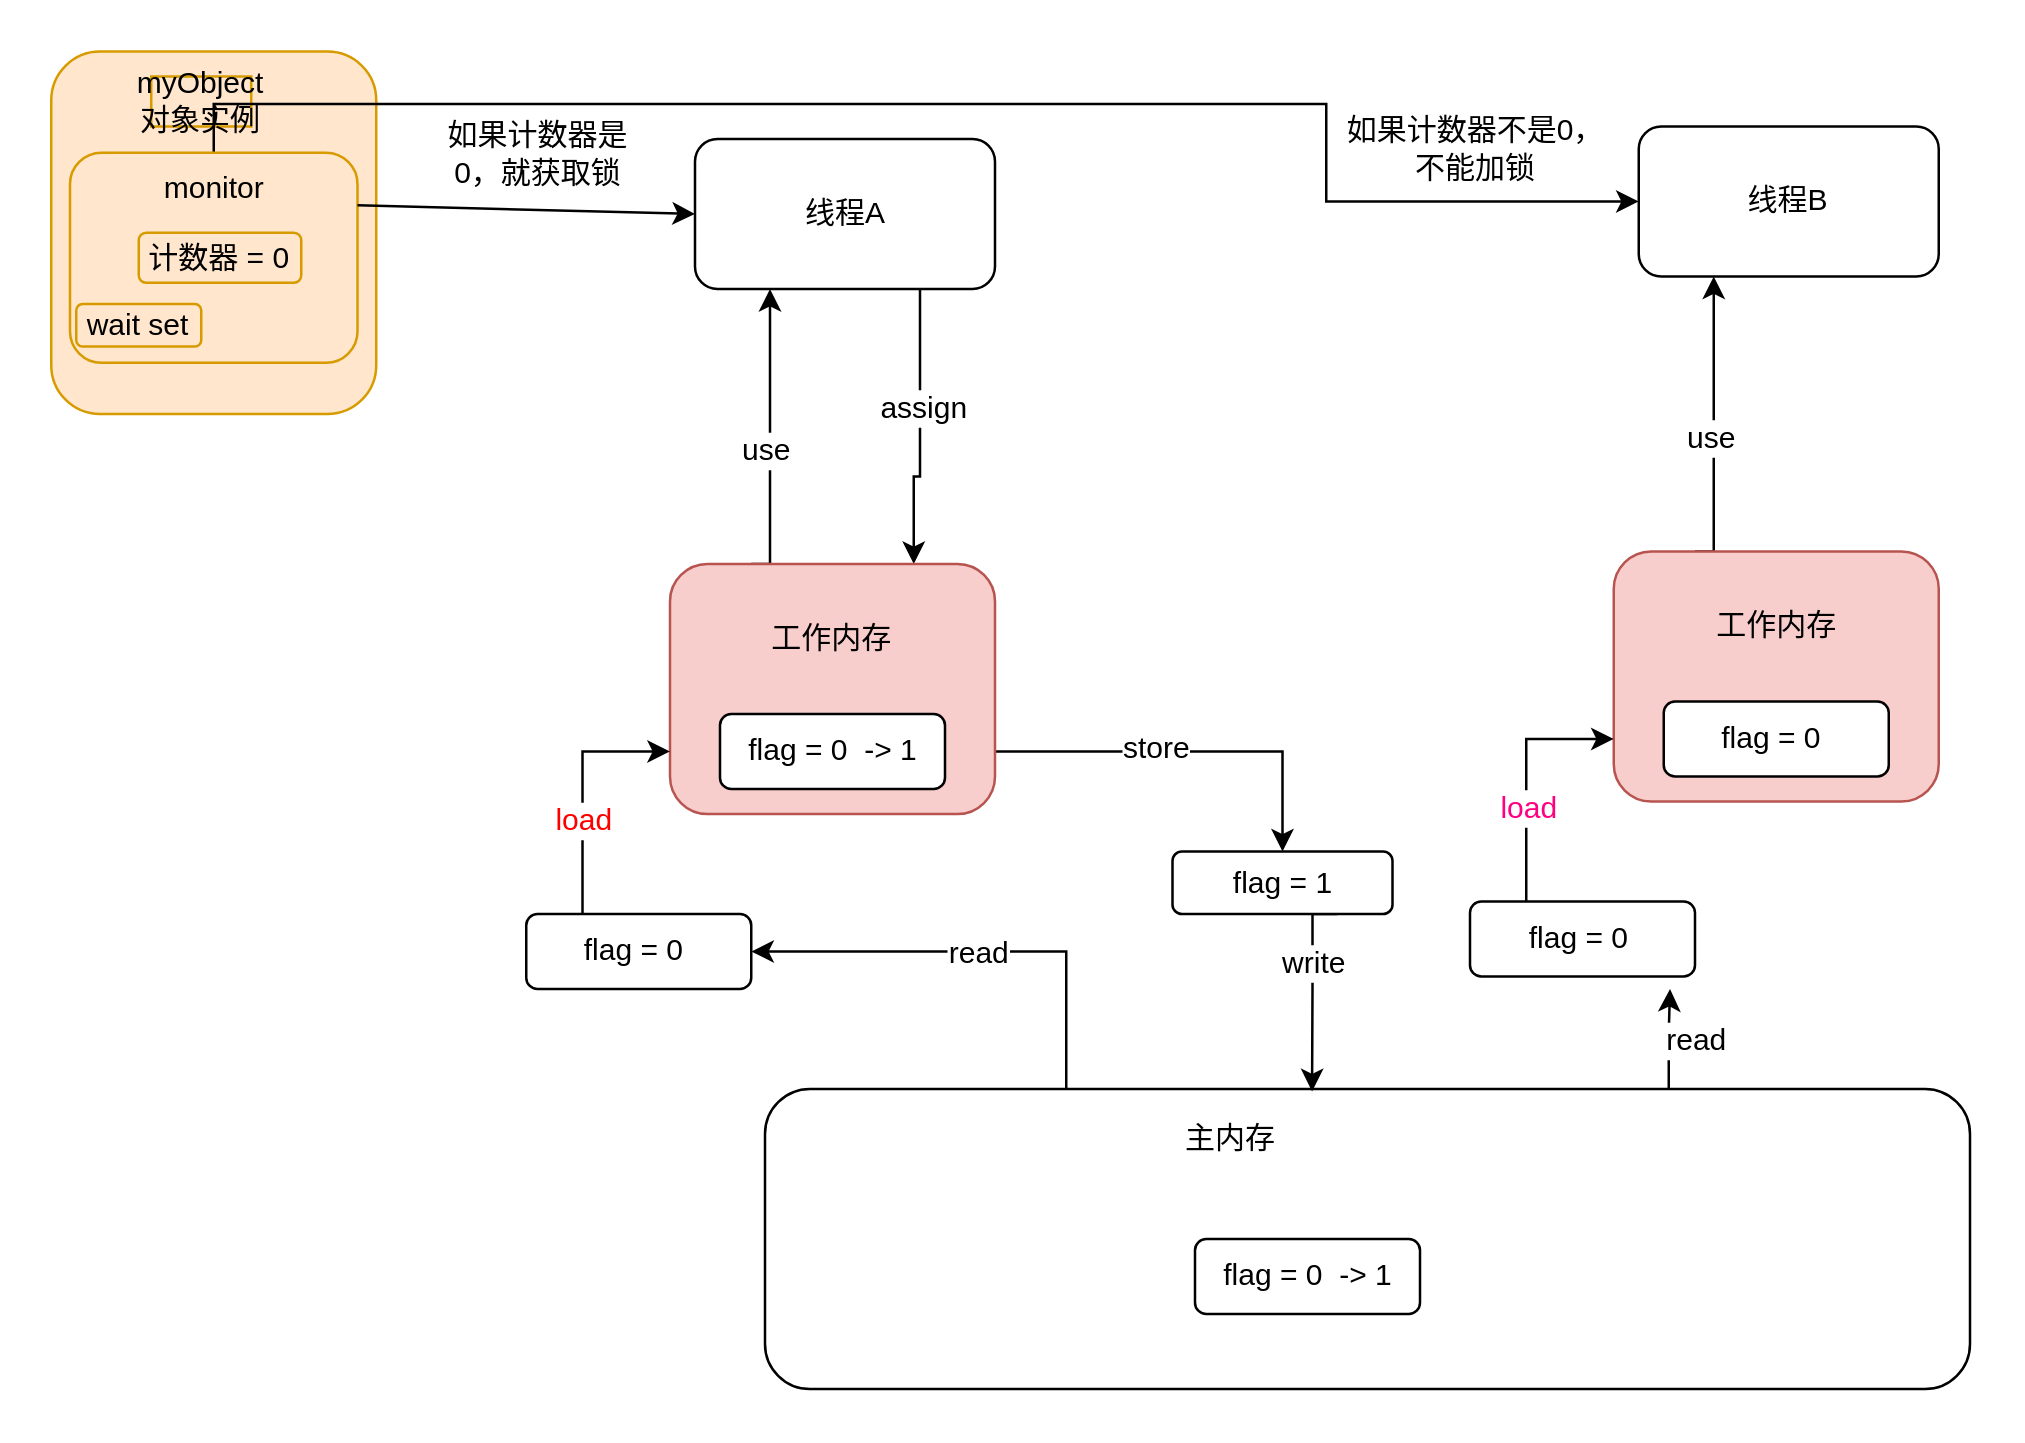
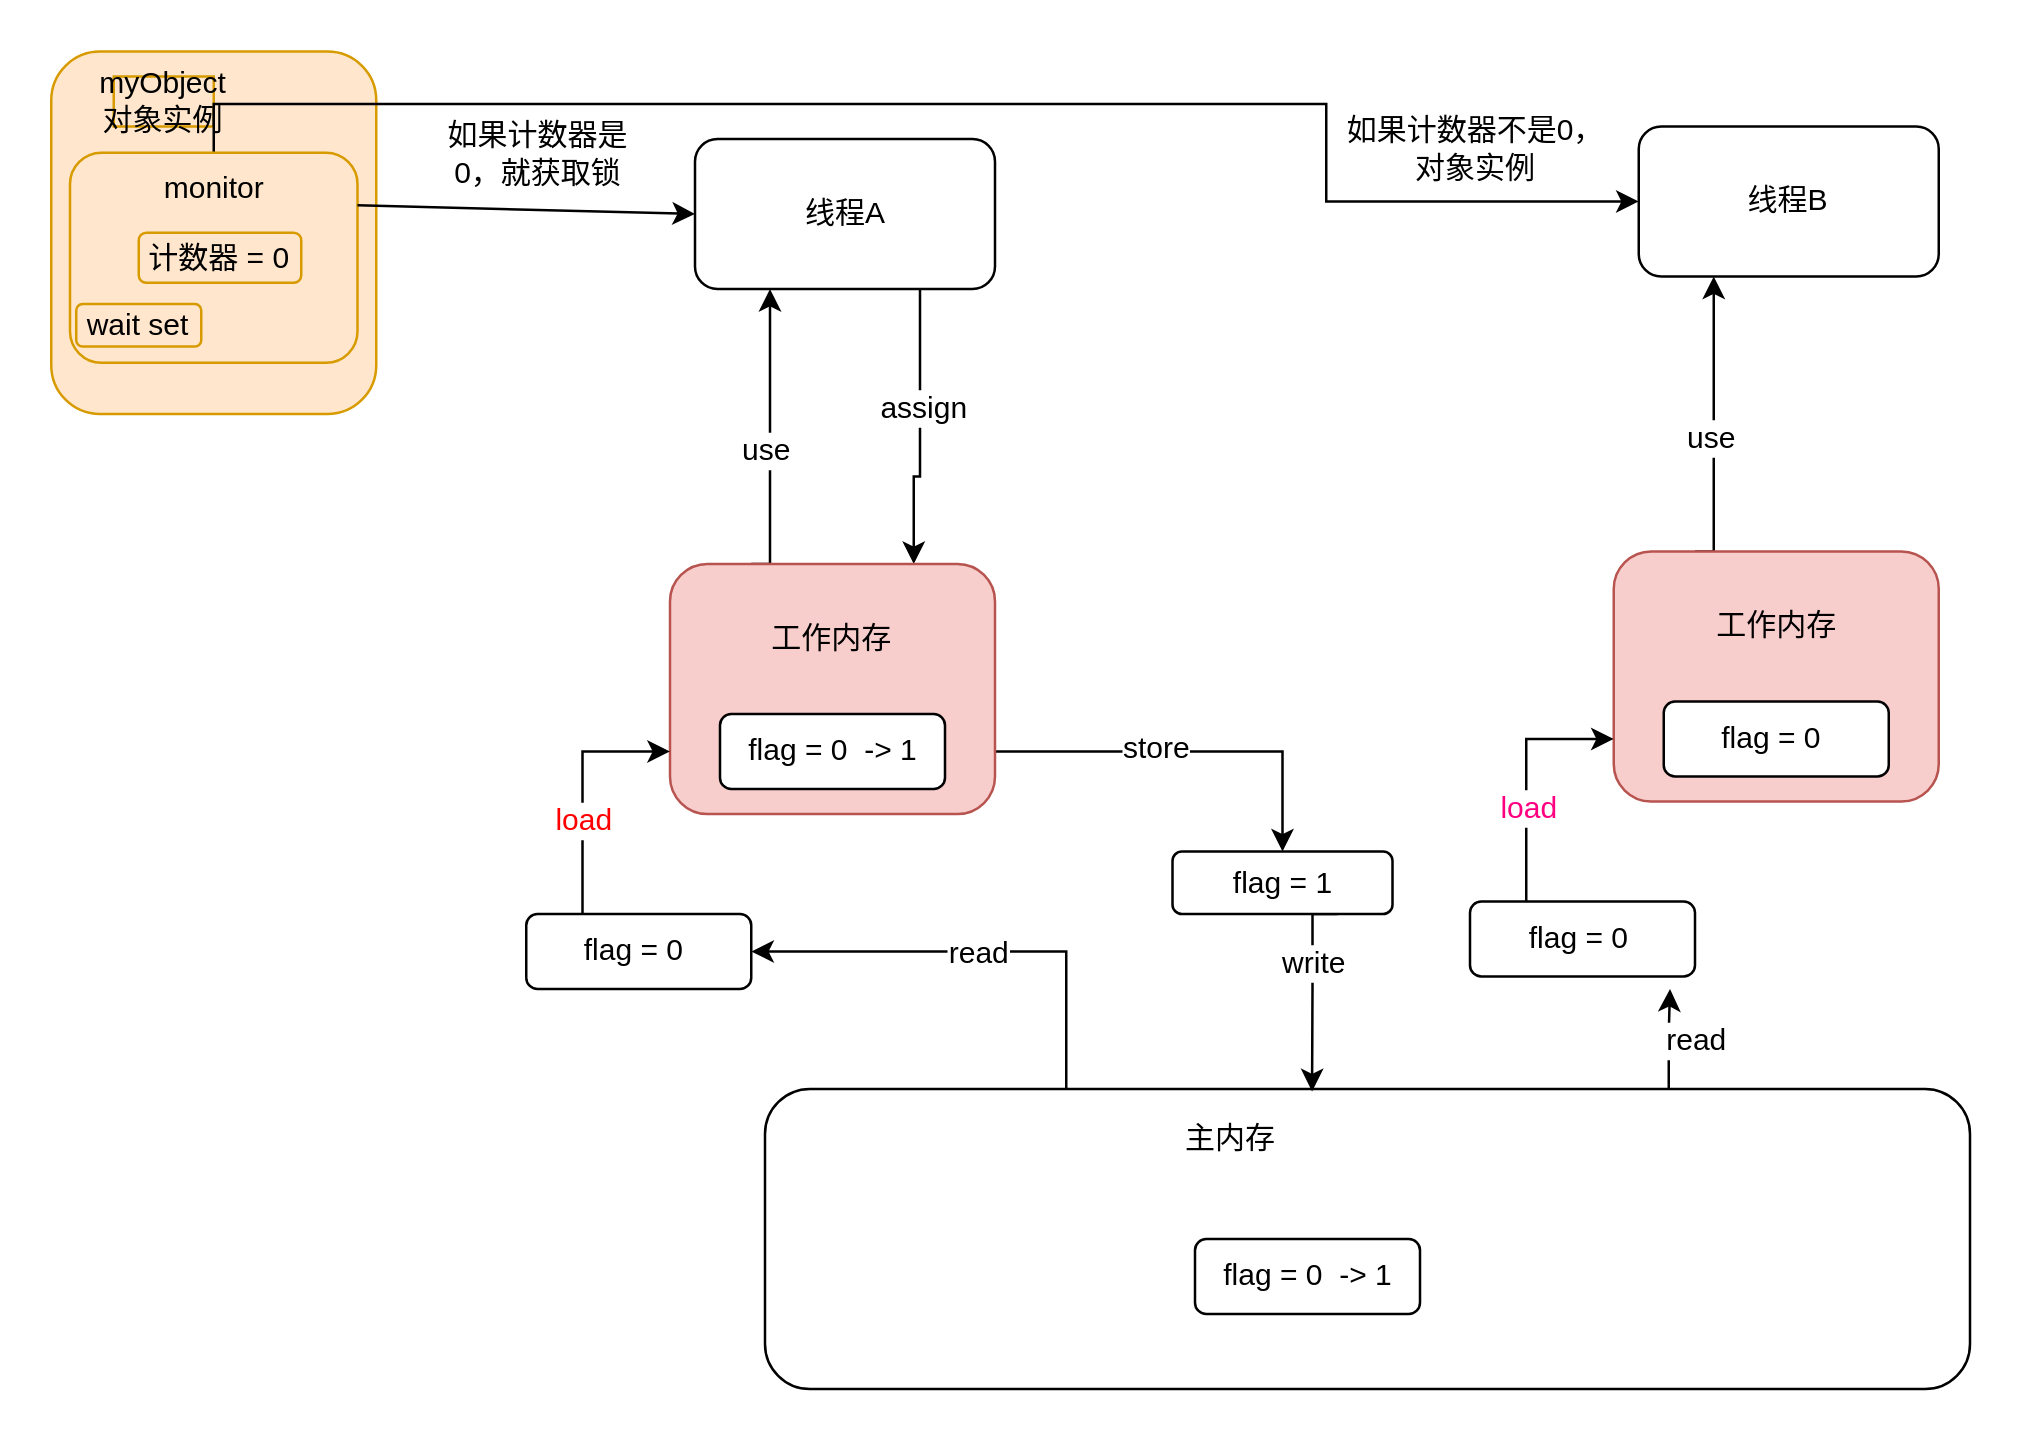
(201, 101) -> (164, 101)
(1476, 149) -> (1476, 149)
